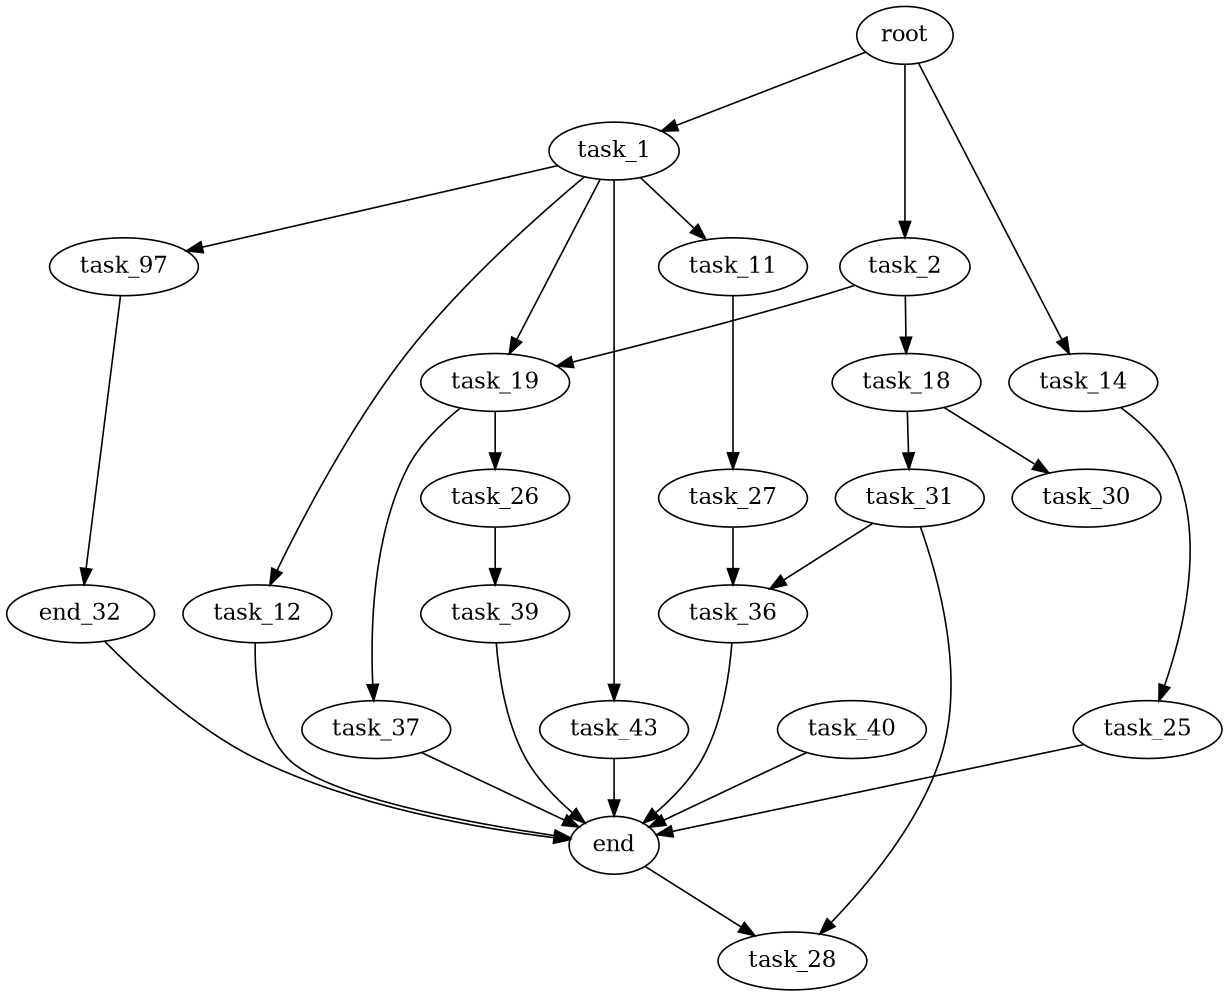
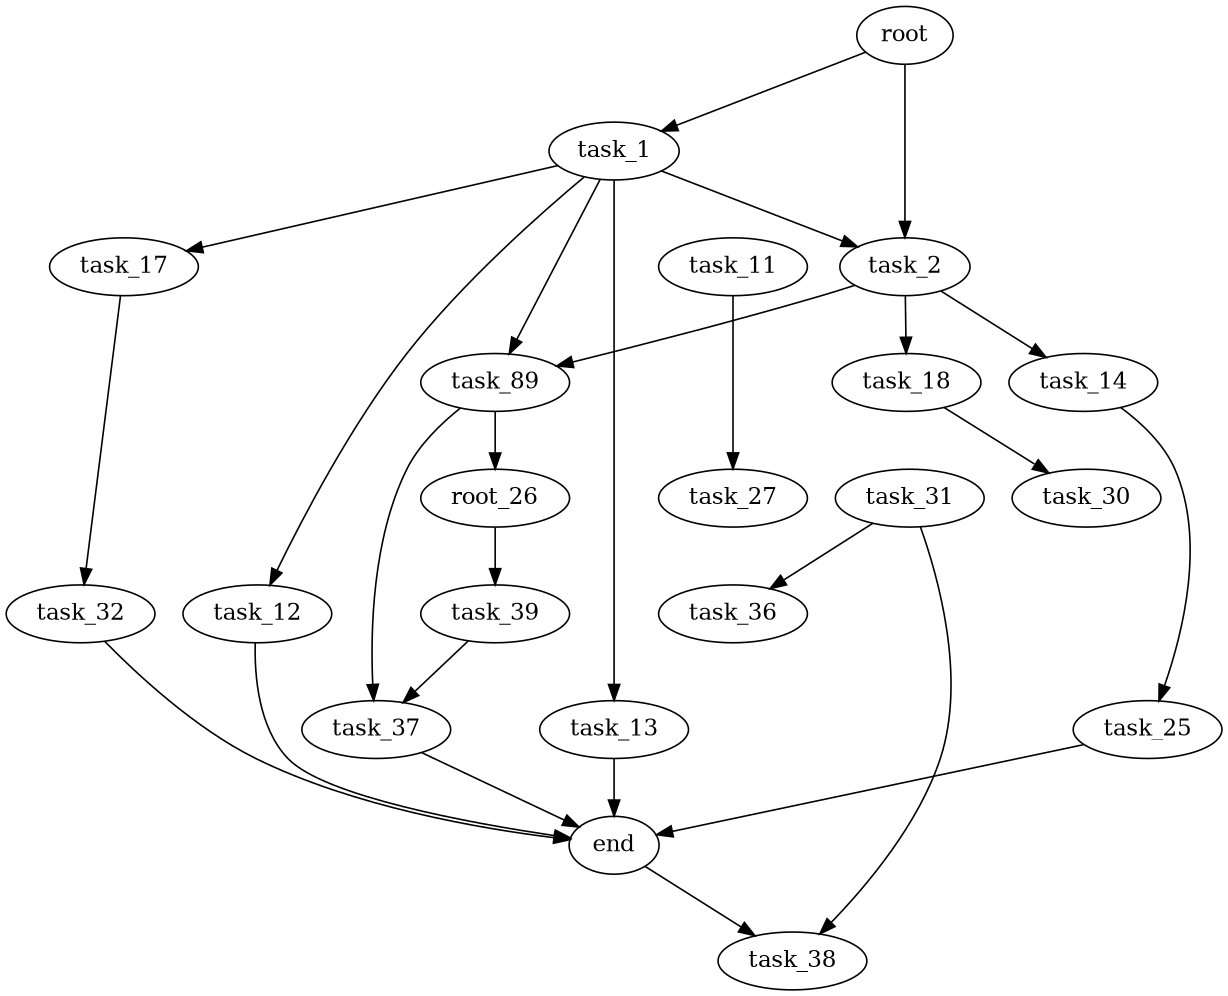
(990, 201) -> (987, 320)
(667, 203) -> (752, 206)
(124, 267) -> (124, 267)
(495, 382) -> (495, 382)
(908, 432) -> none
(495, 498) -> (495, 498)
(733, 548) -> none
(81, 614) -> (81, 614)
(614, 730) -> (614, 730)
(852, 730) -> none
(516, 737) -> (442, 666)
(712, 737) -> none
(792, 961) -> (792, 961)
